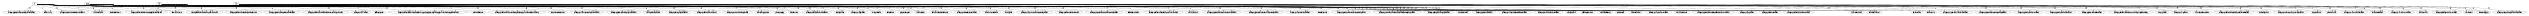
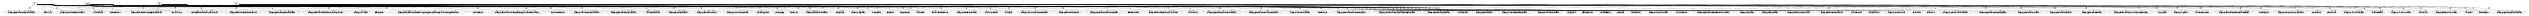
none -> (1832, 12)
none -> (1896, 12)
